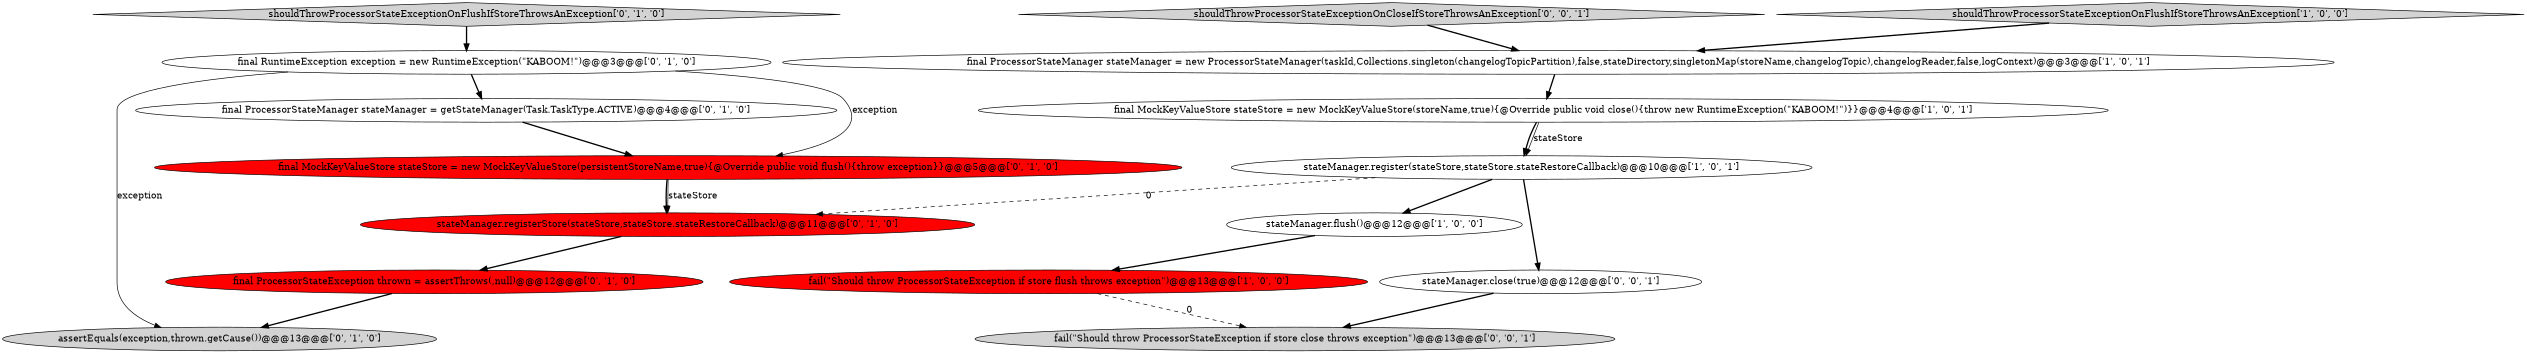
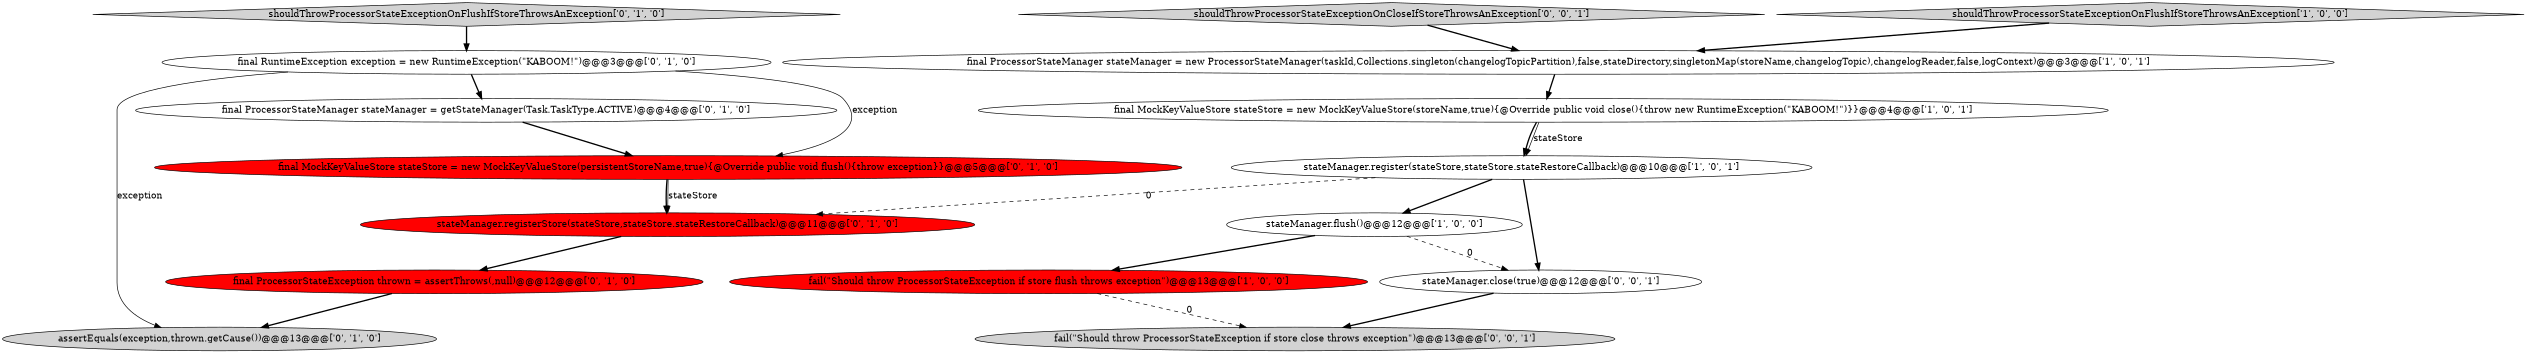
none -> (1454, 252)
